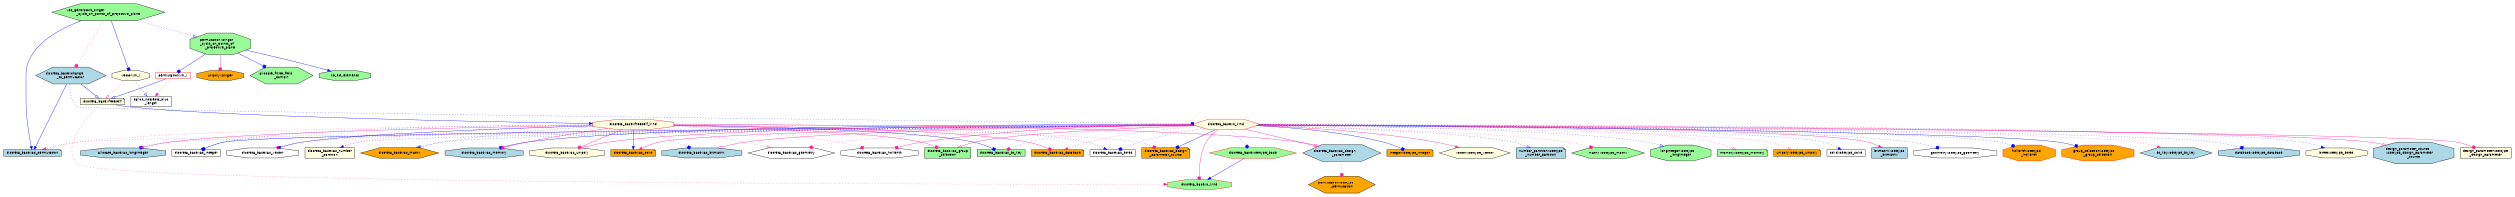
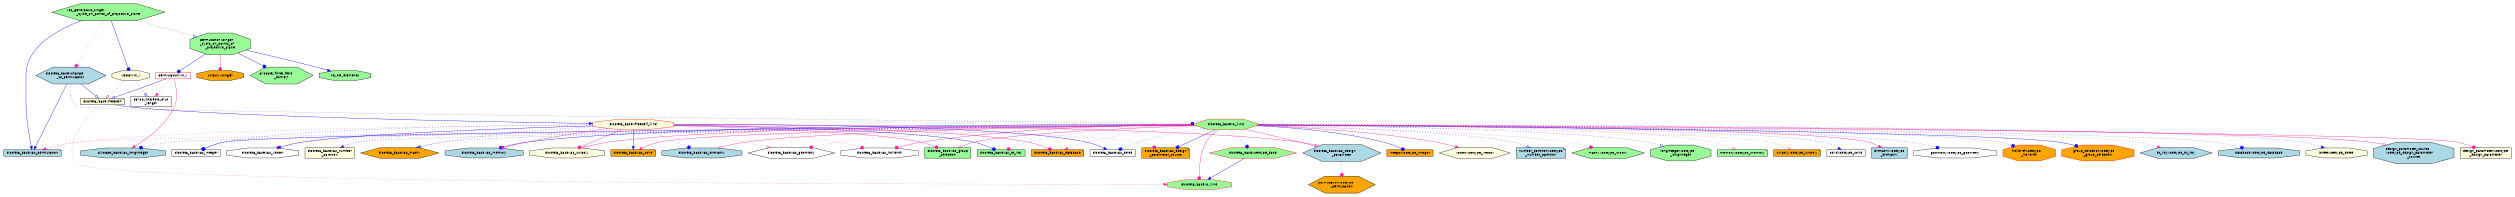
(1226, 124) -> (1226, 124)
(890, 127) -> (890, 127)
(368, 131) -> (167, 119)
